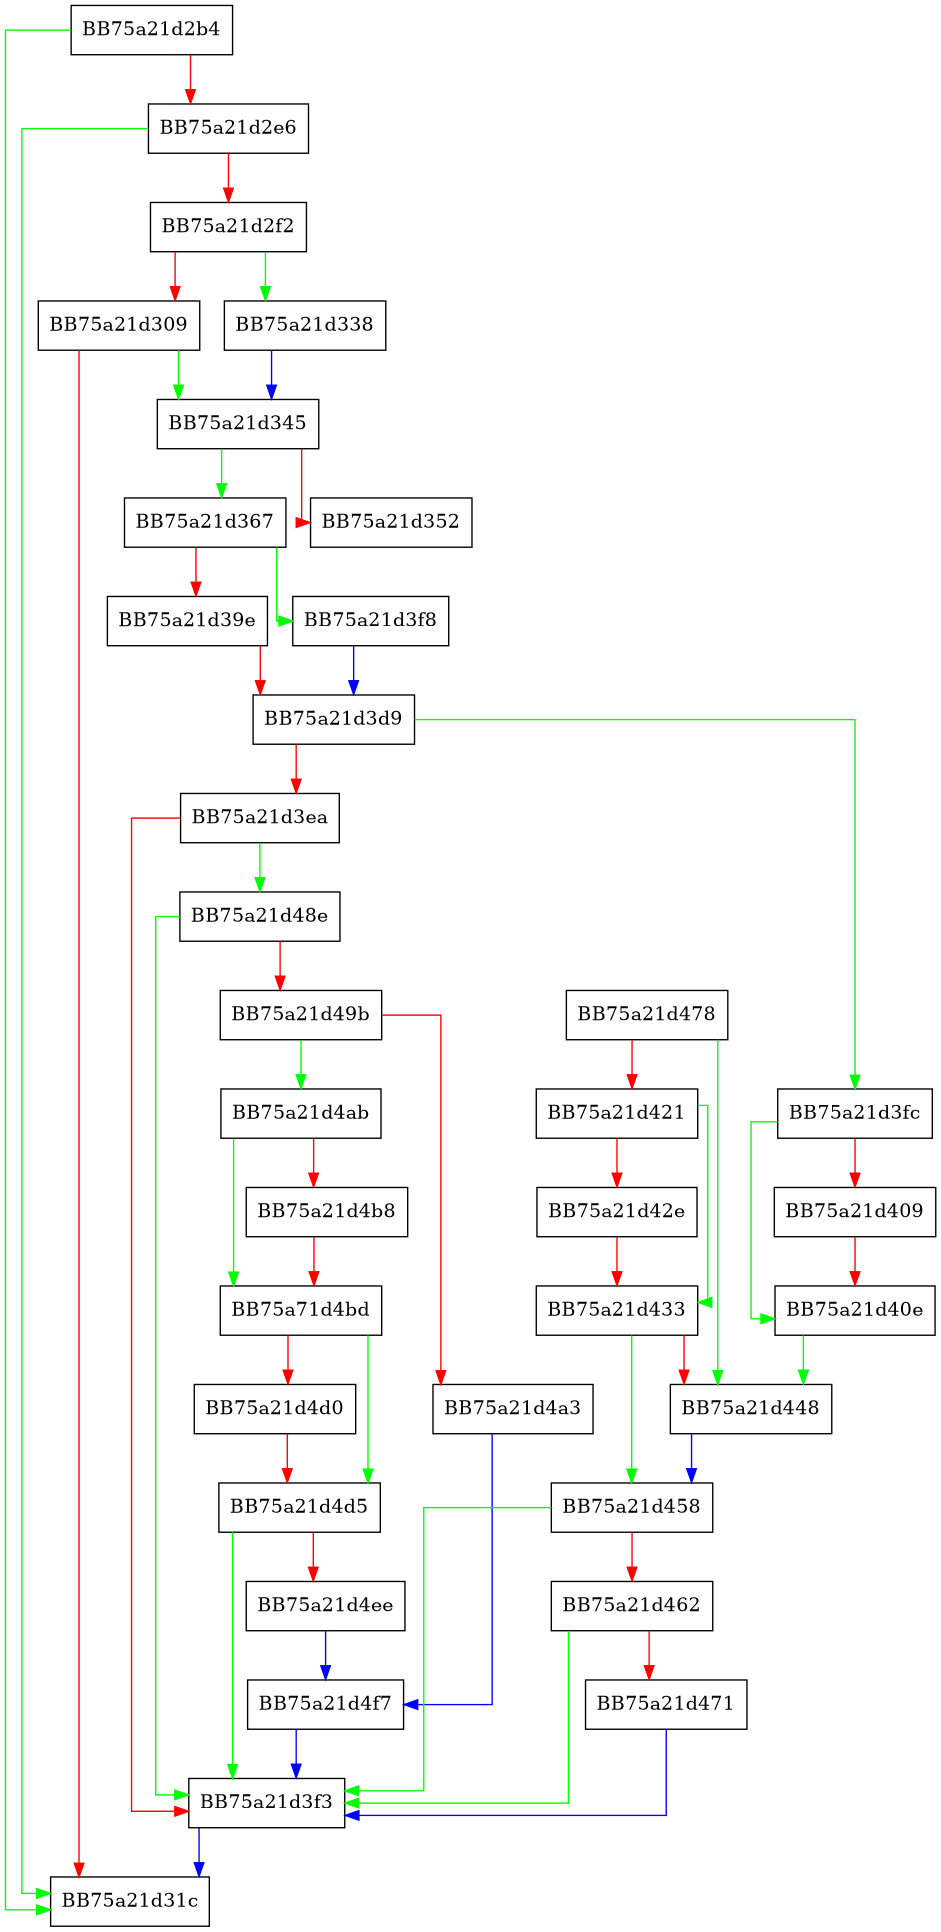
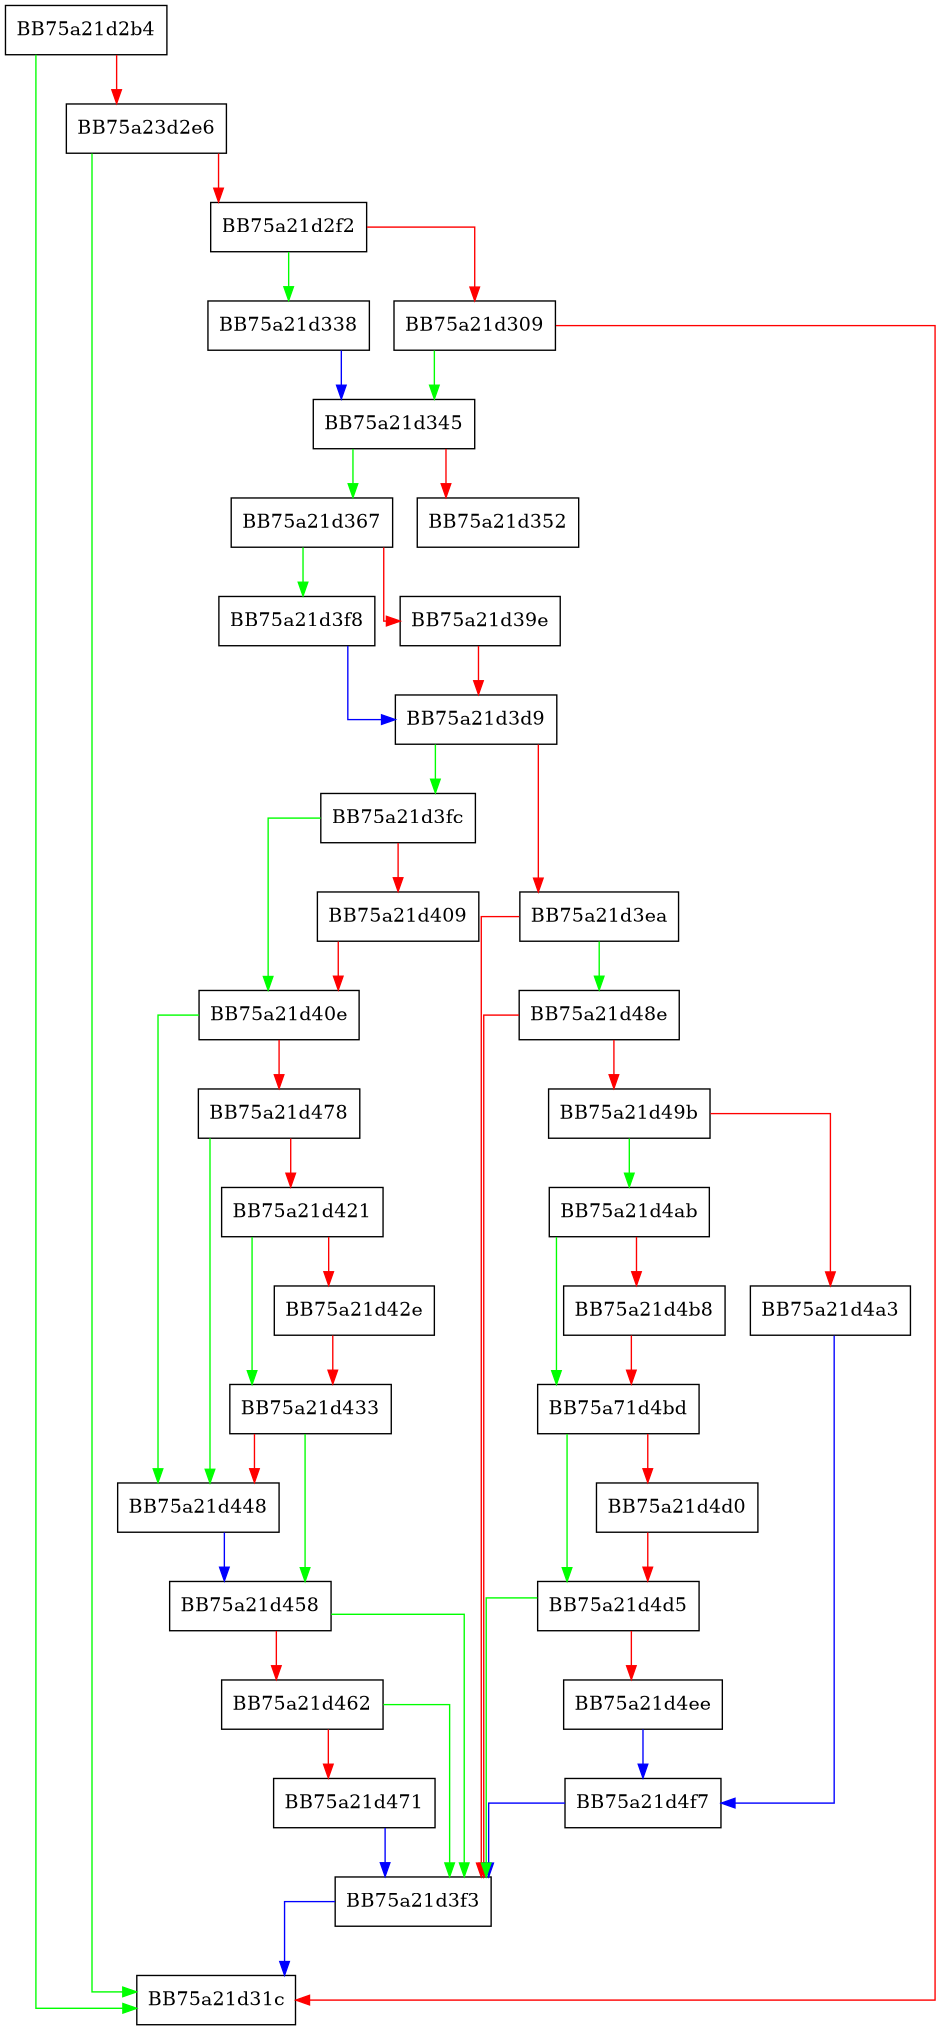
(228, 129) -> (146, 129)
none -> (279, 1057)
(156, 1353) -> (484, 1422)
